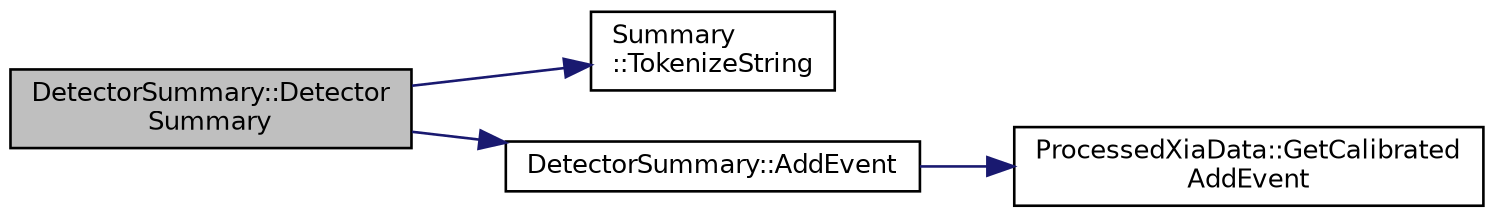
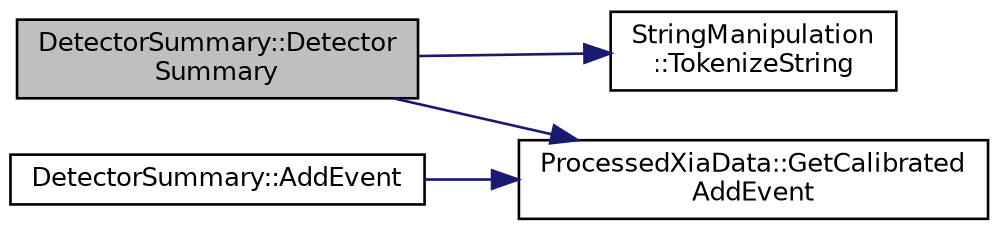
(713, 51) -> (753, 51)
(446, 136) -> (473, 116)
